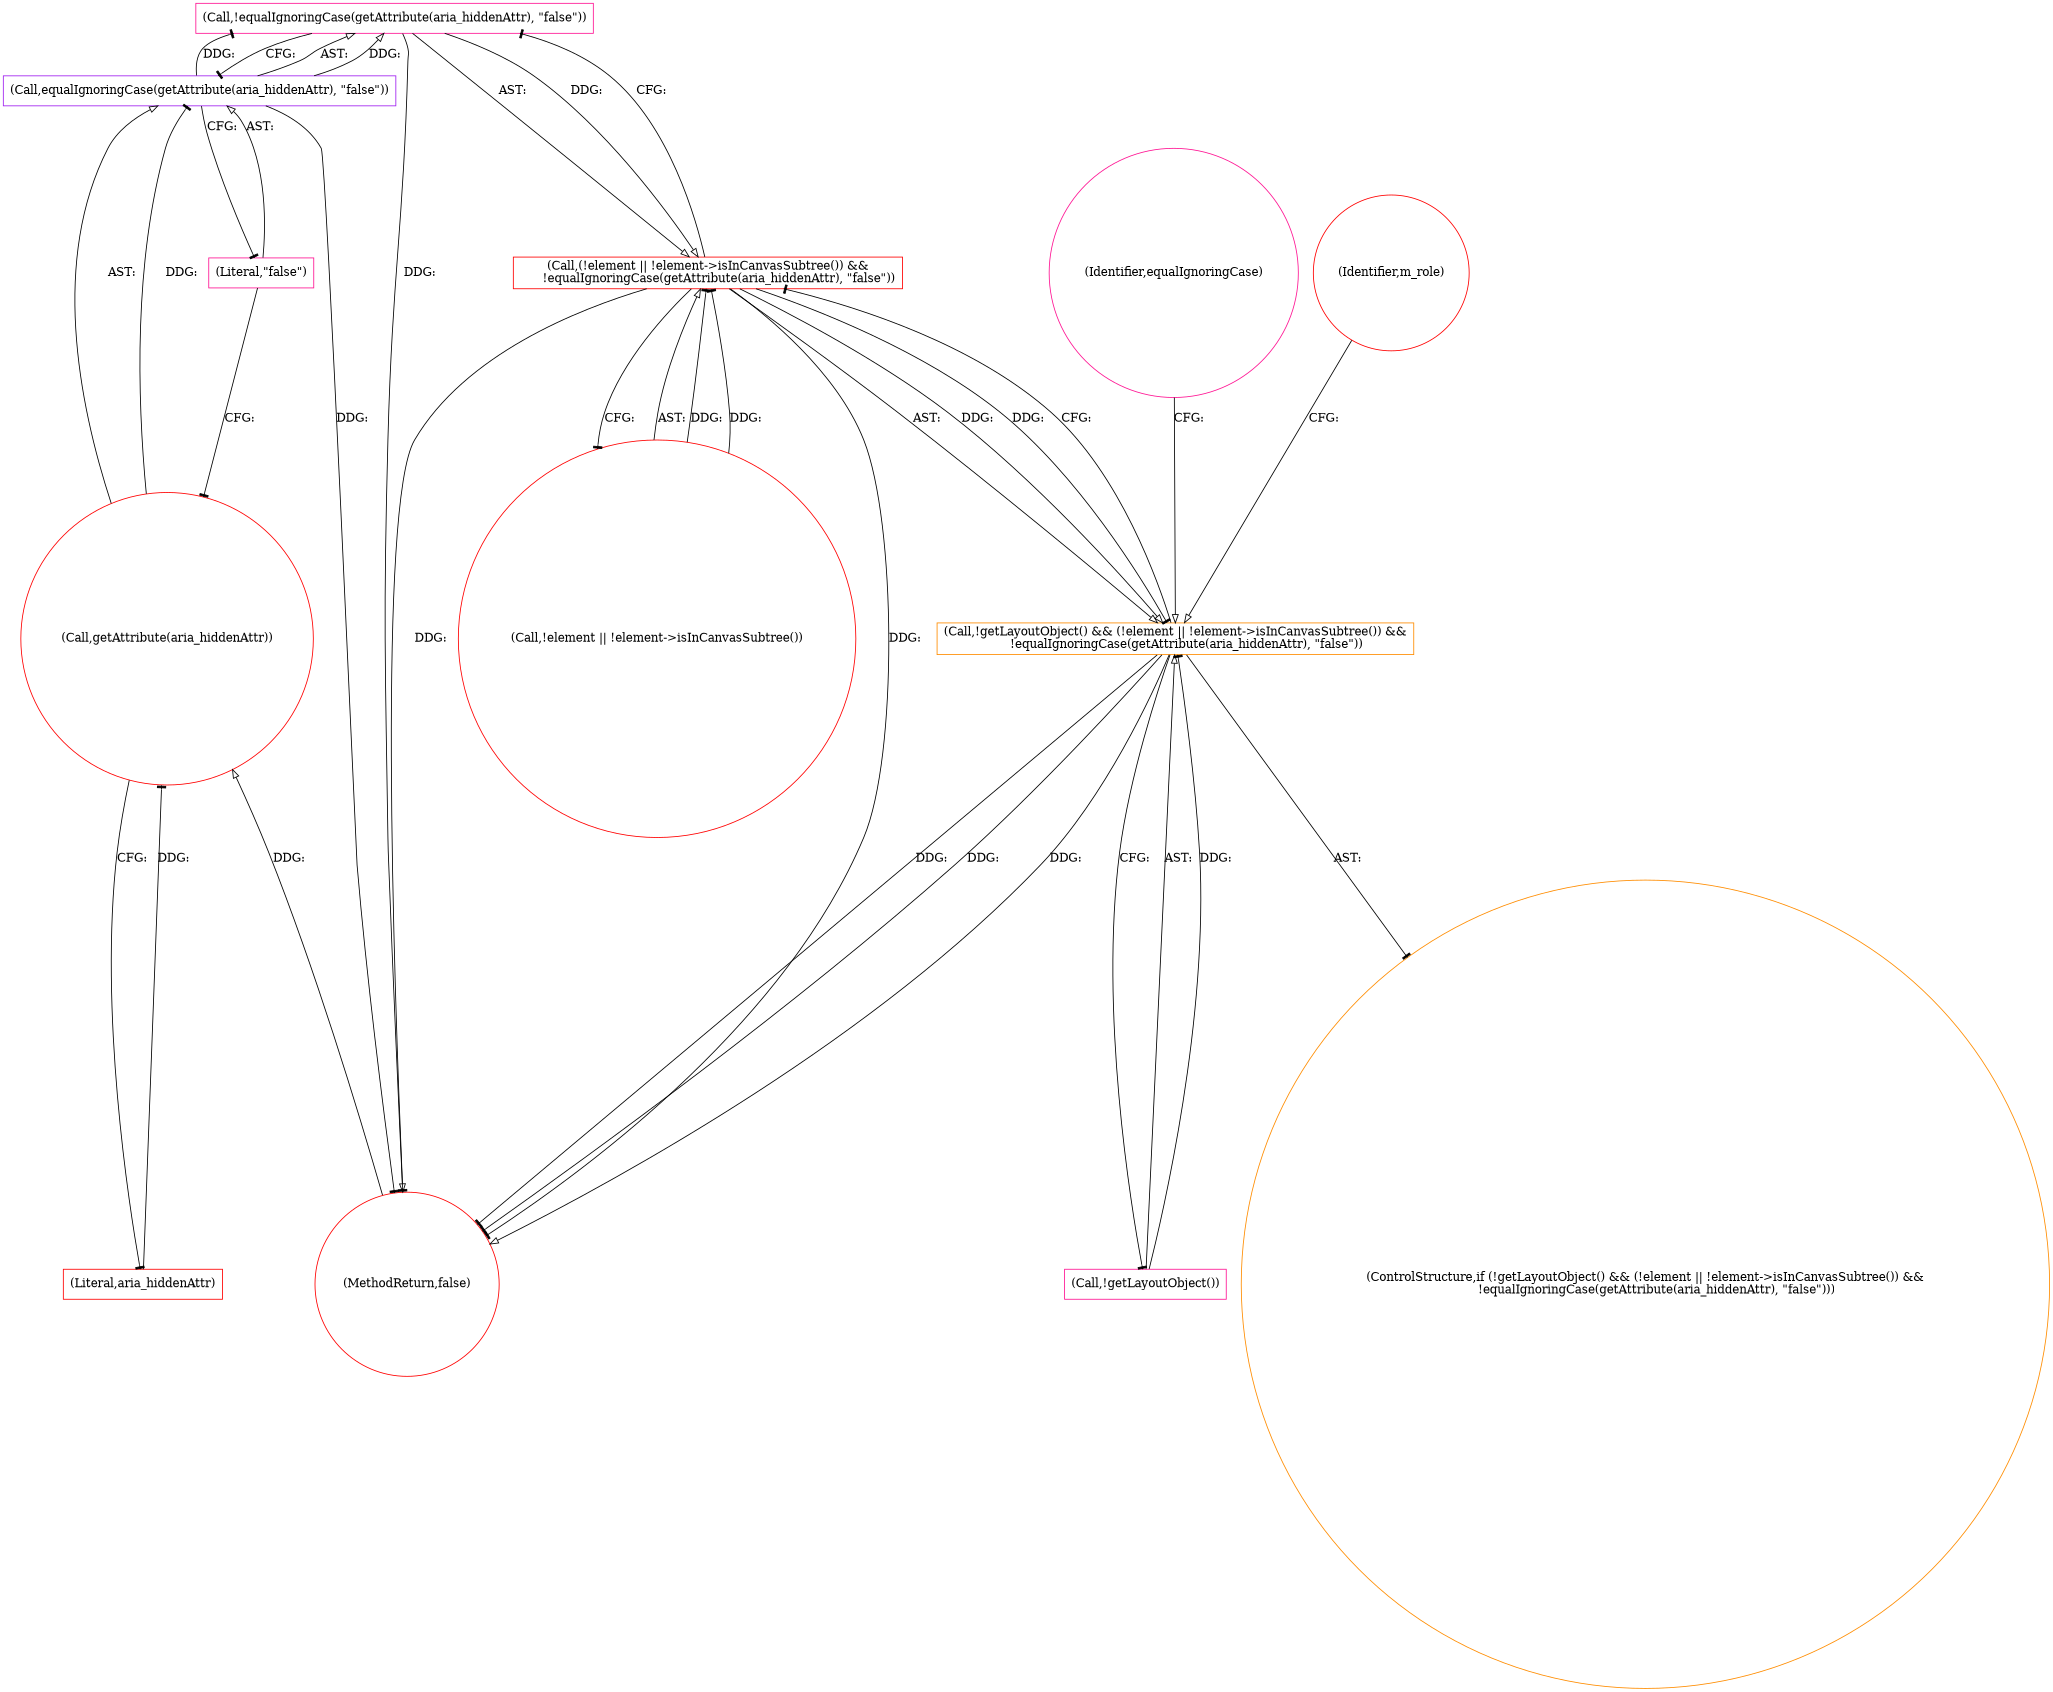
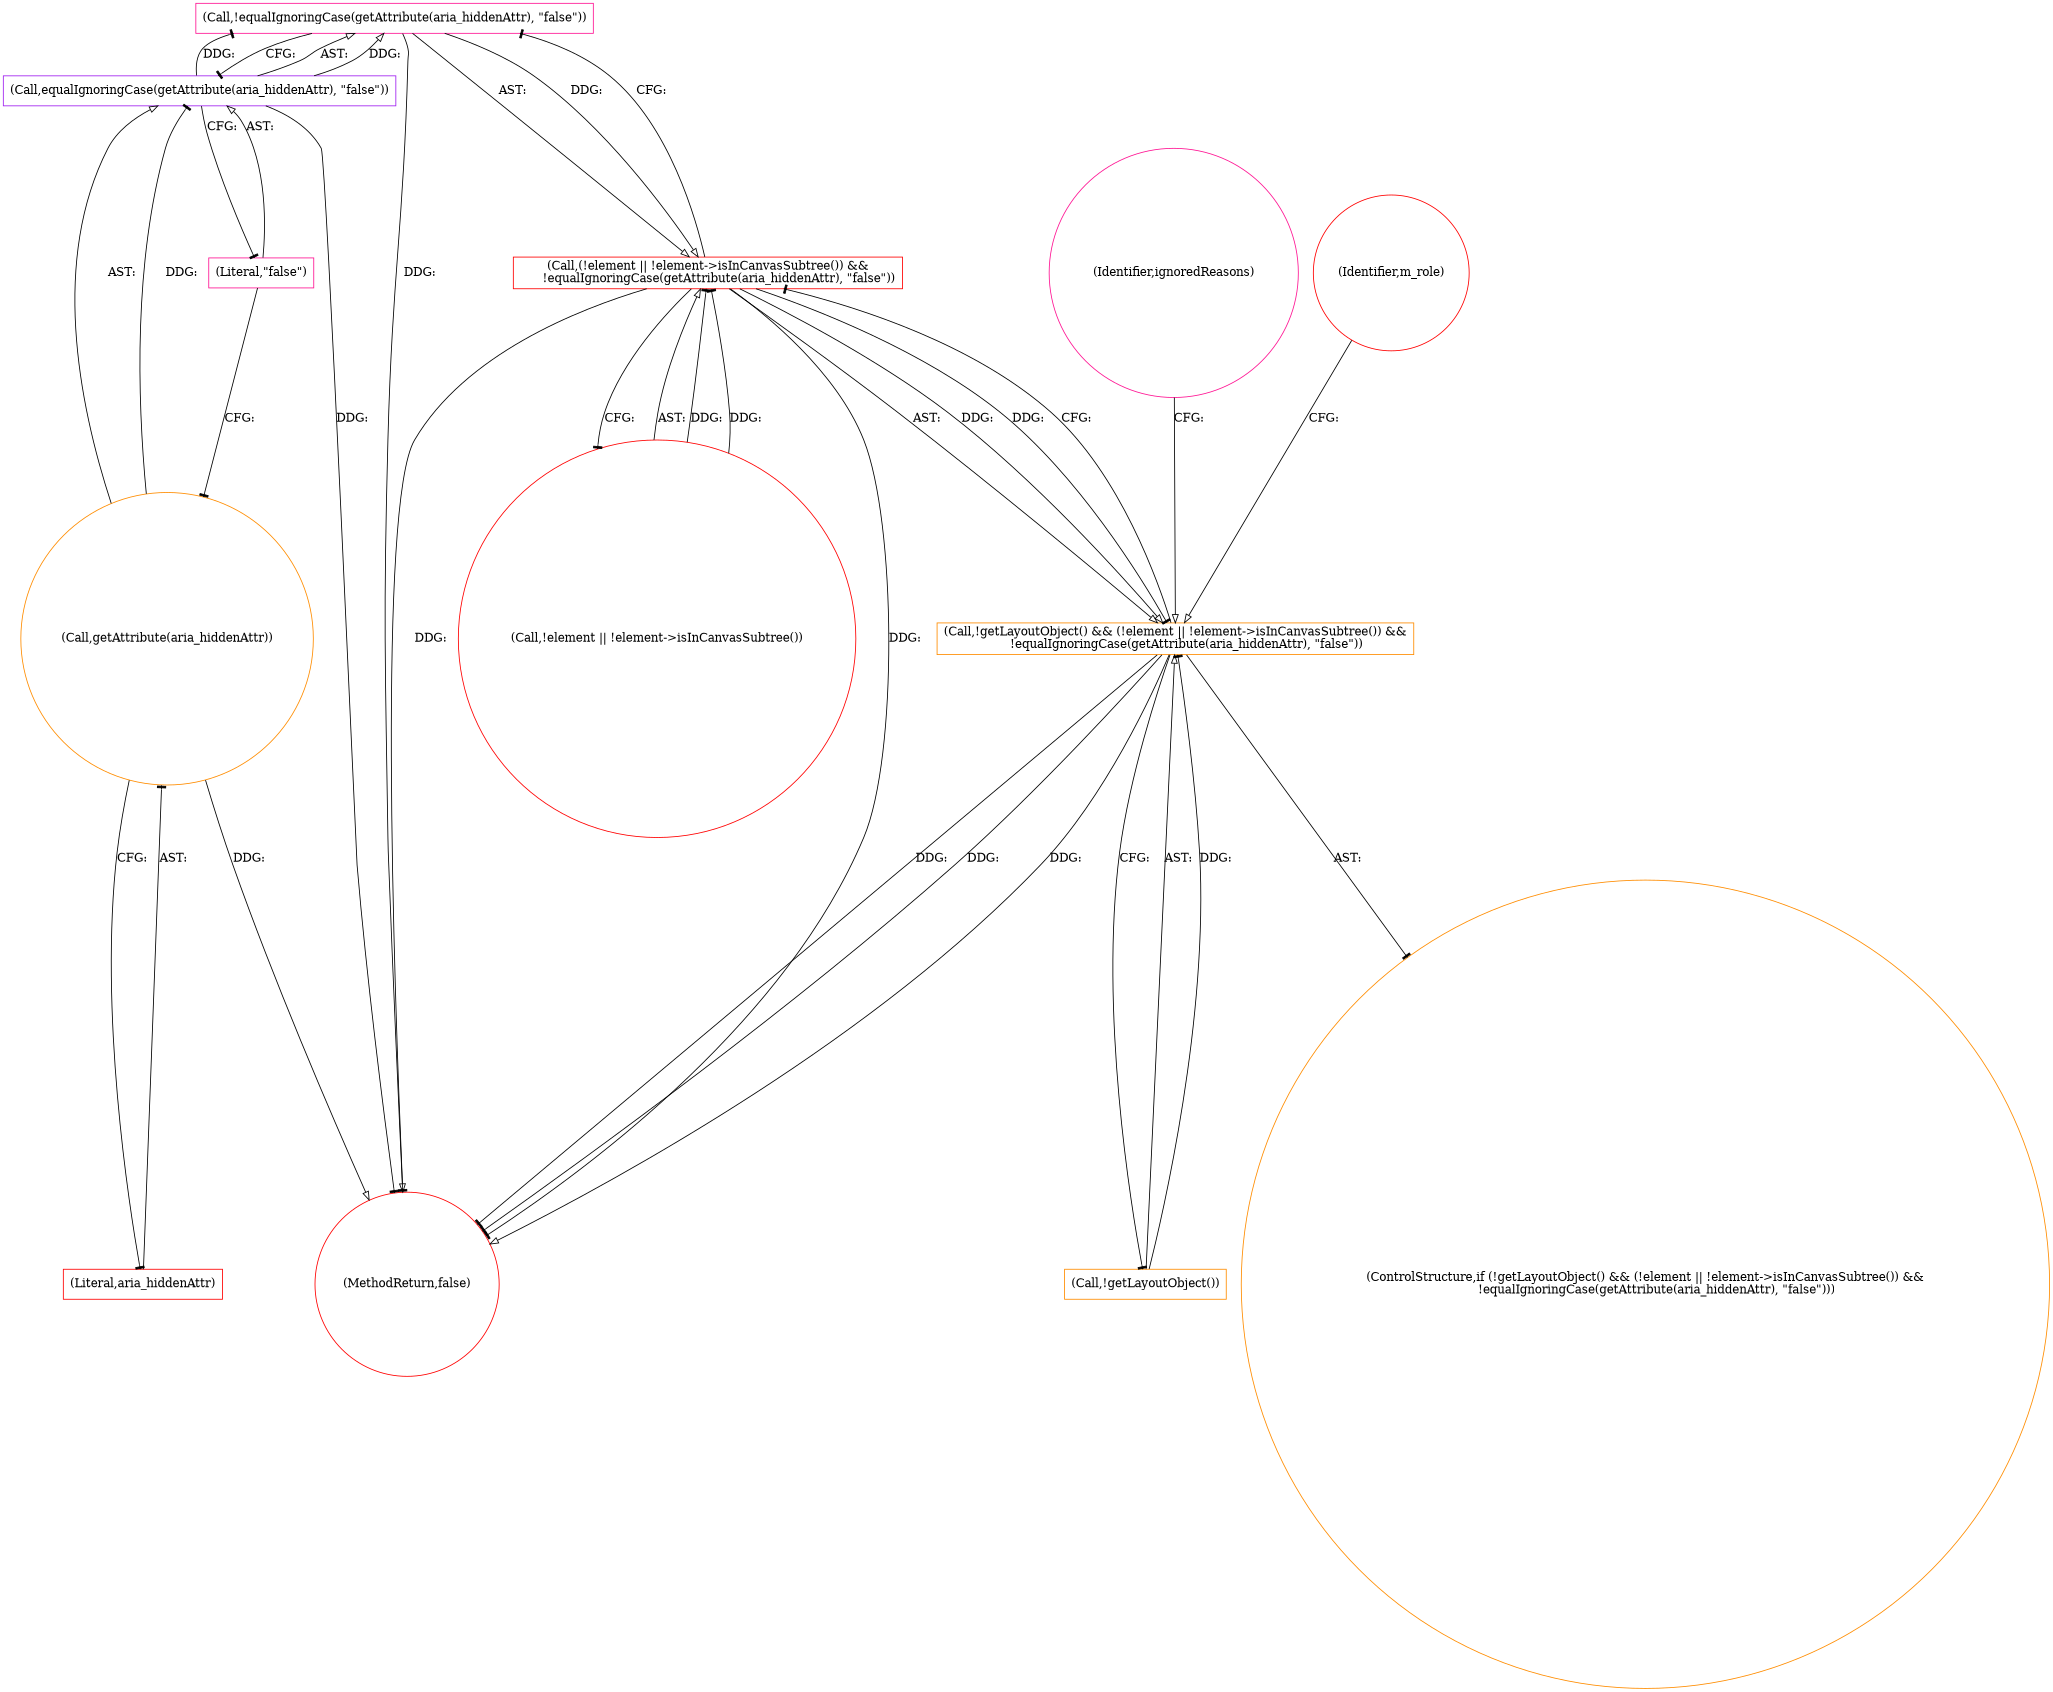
(1174, 273) -> (1174, 273)
(167, 639) -> (167, 639)
(175, 859) -> (175, 859)
(317, 984) -> (280, 988)
(1145, 1284) -> (1145, 1284)
